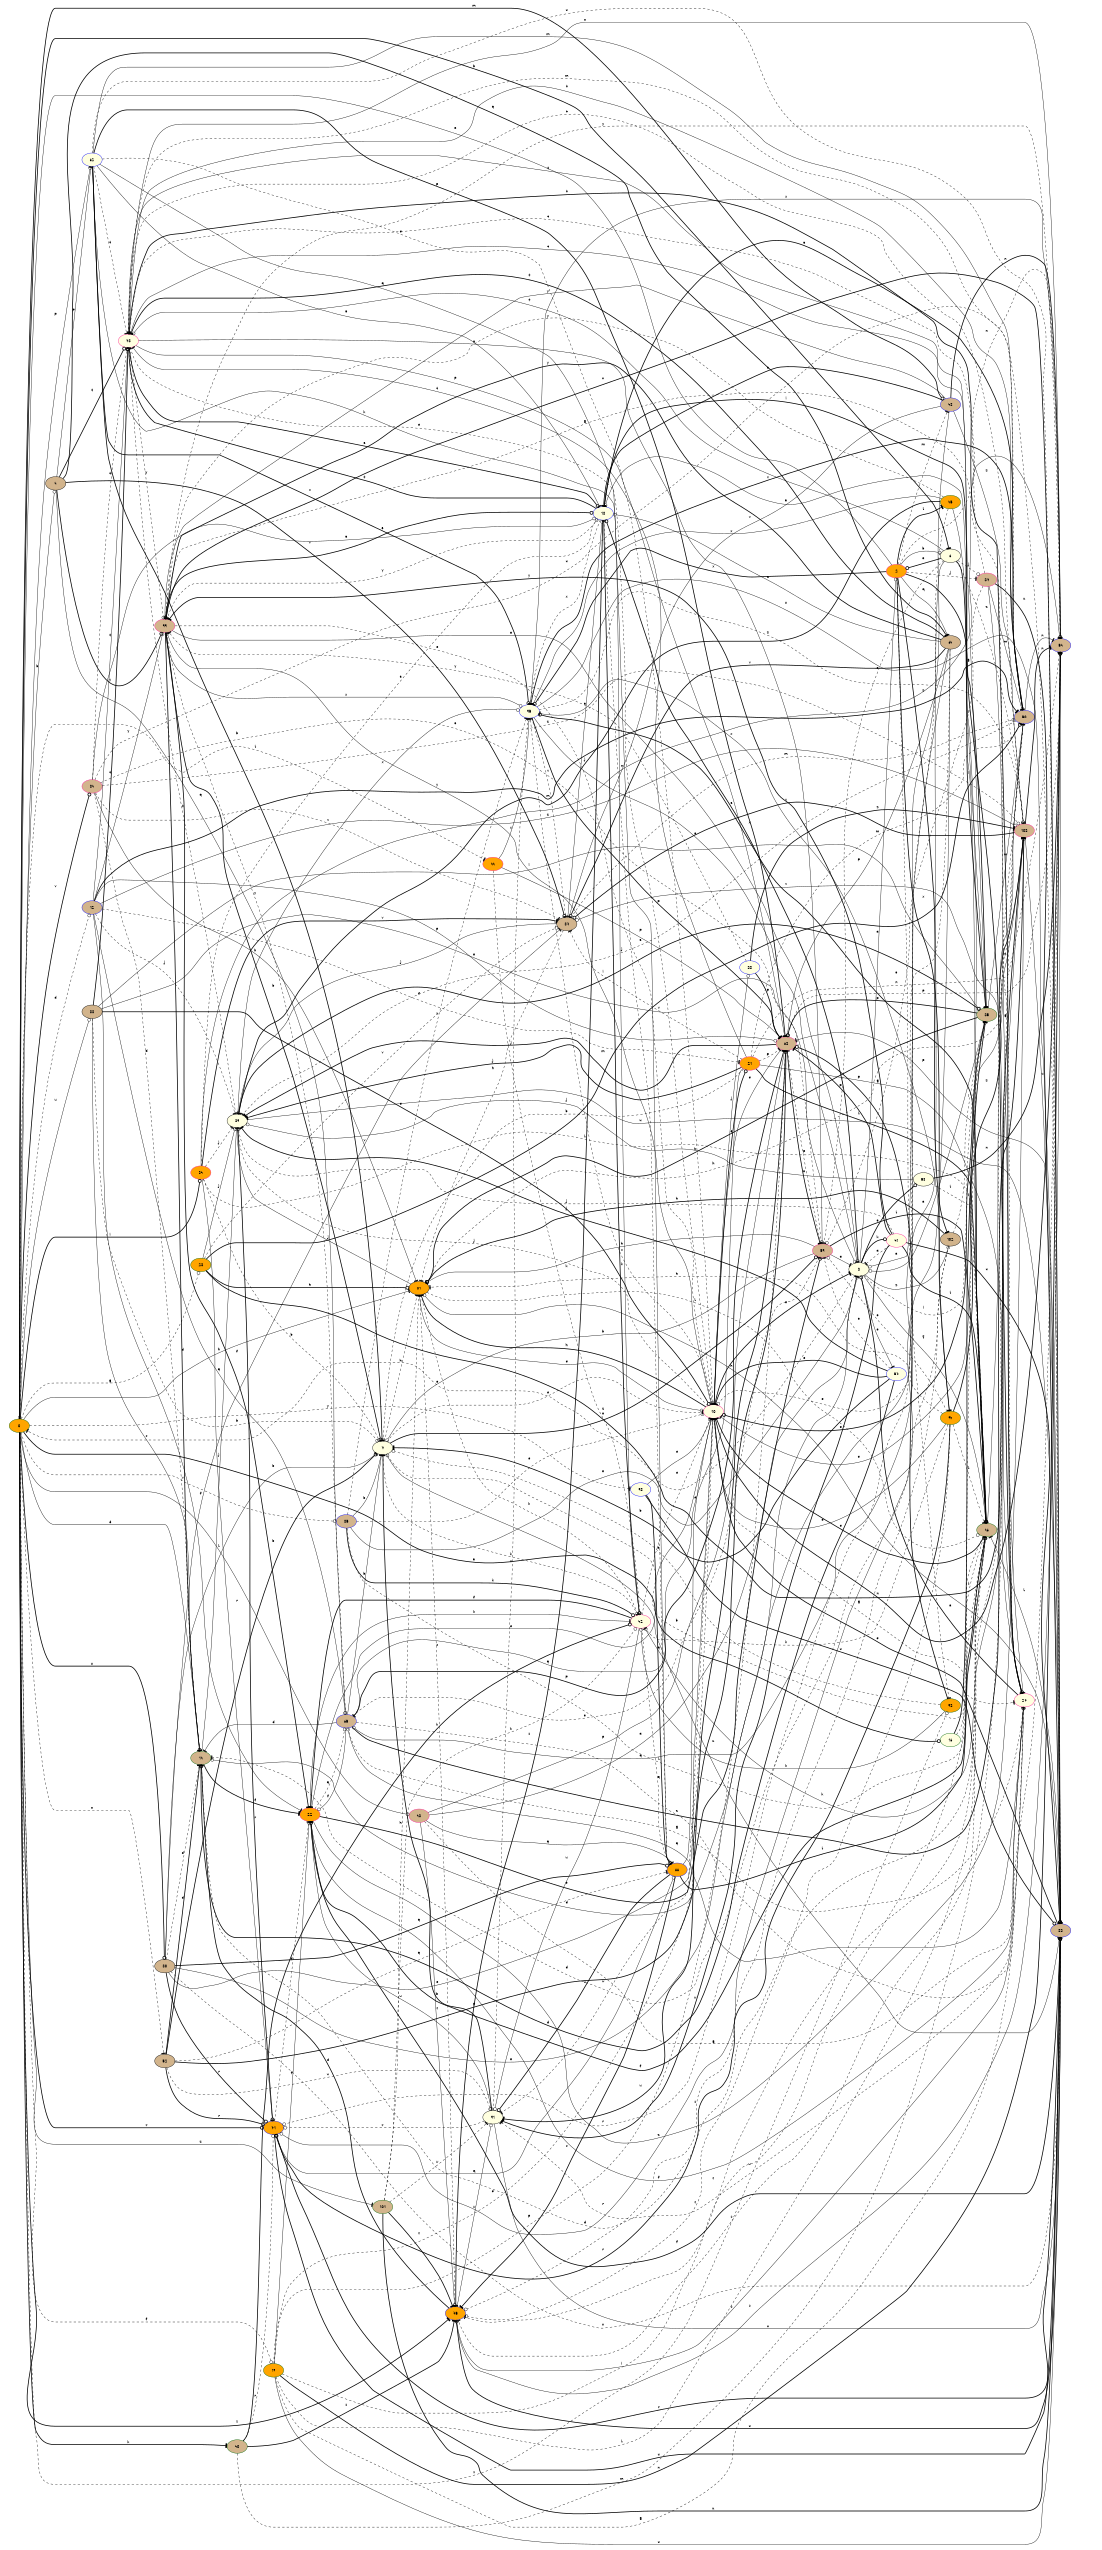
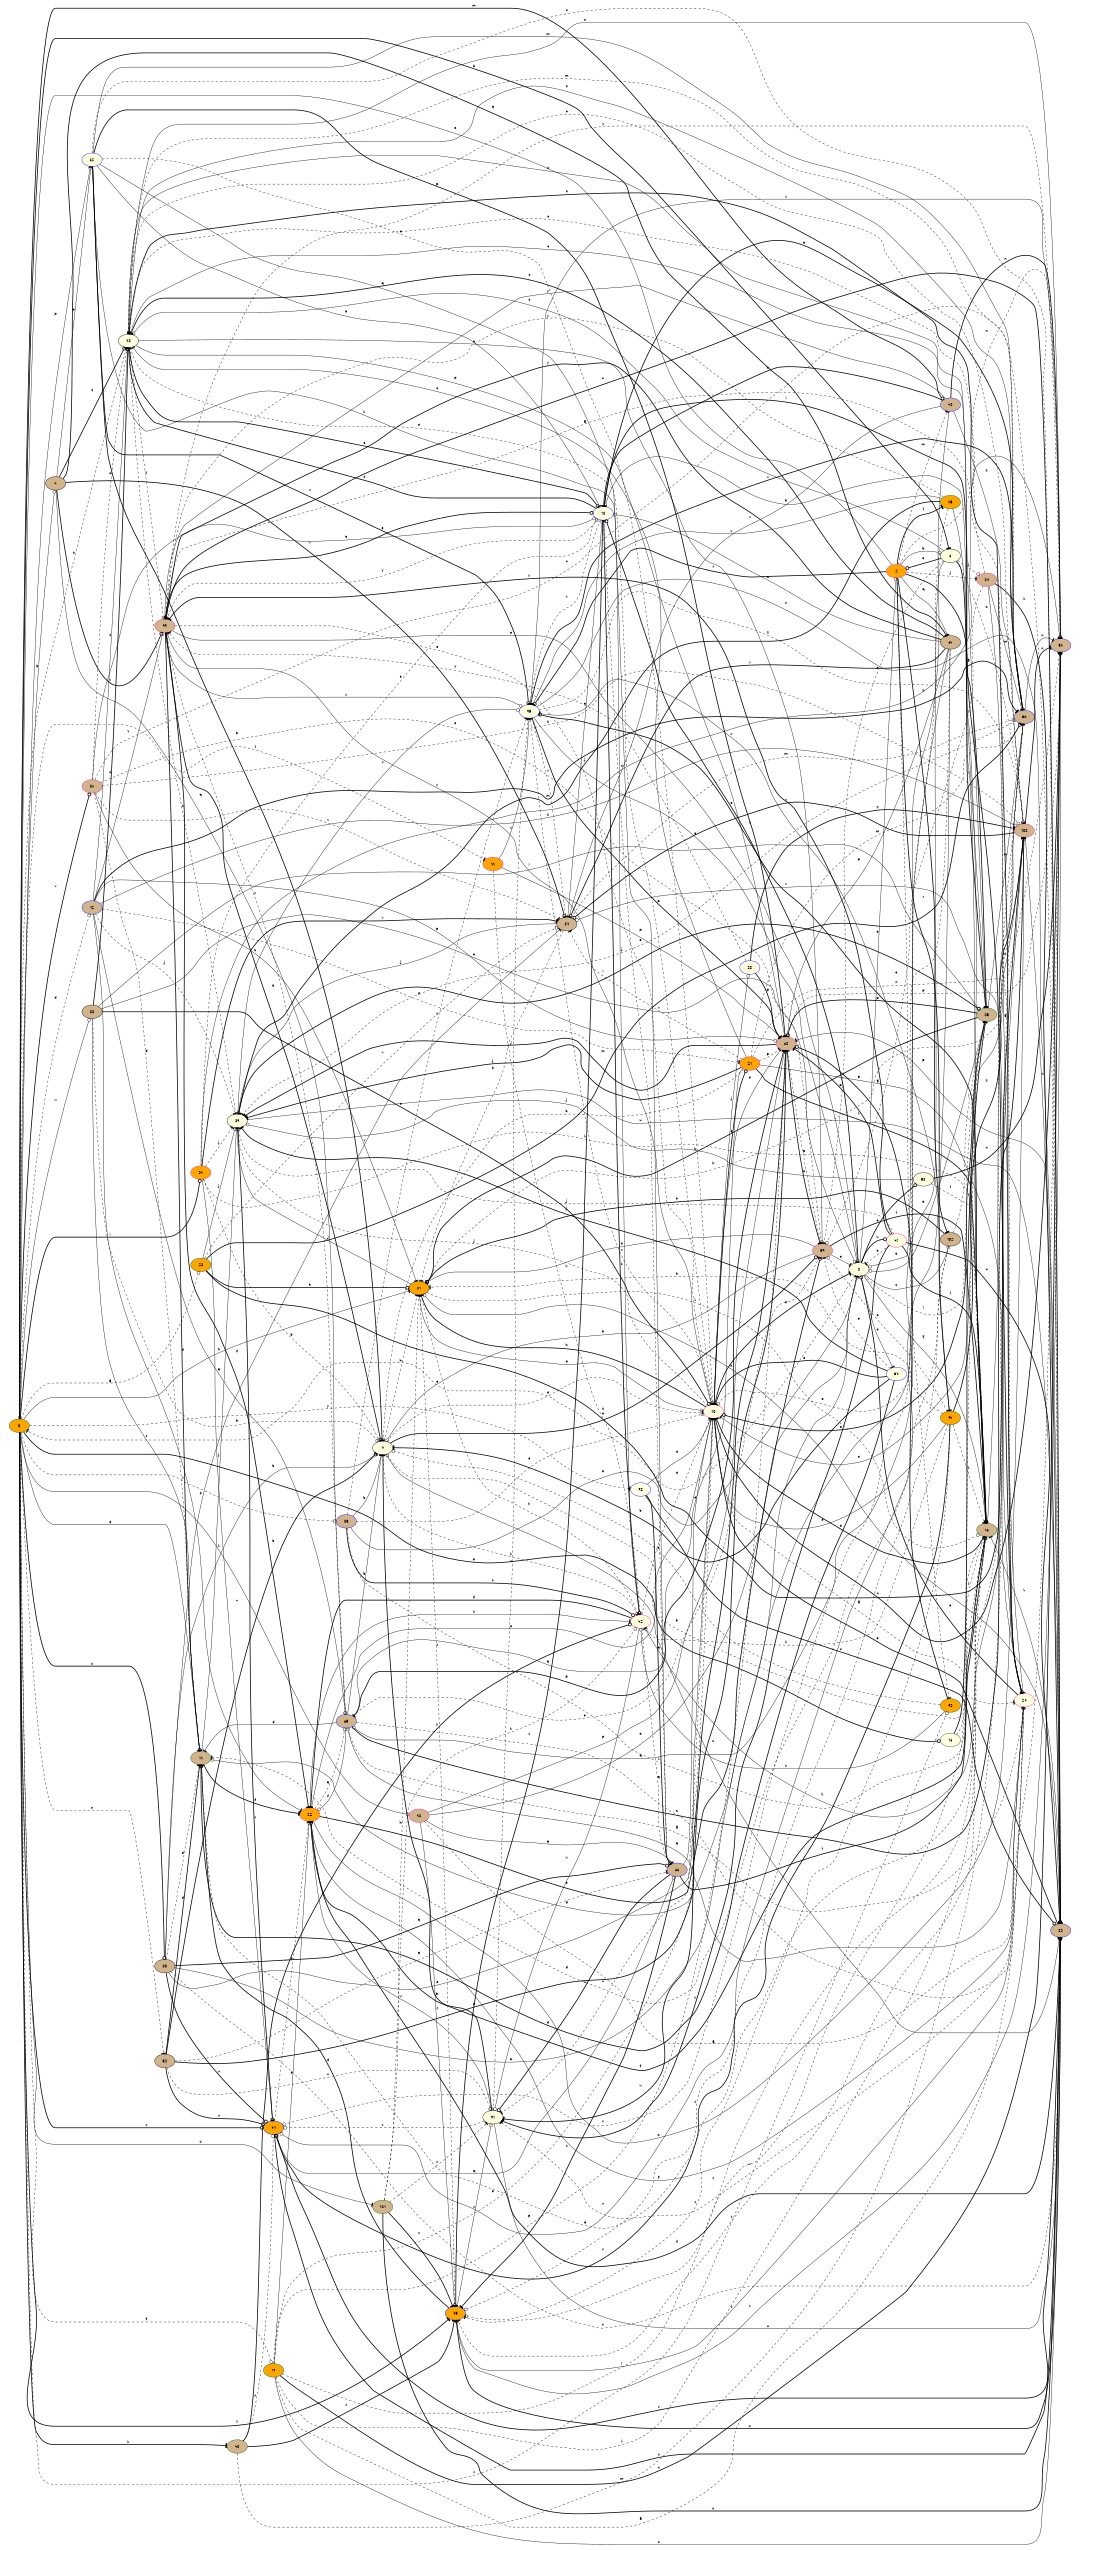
(110, 249) -> (26, 879)
(128, 341) -> (128, 341)
(677, 1870) -> (677, 1870)
